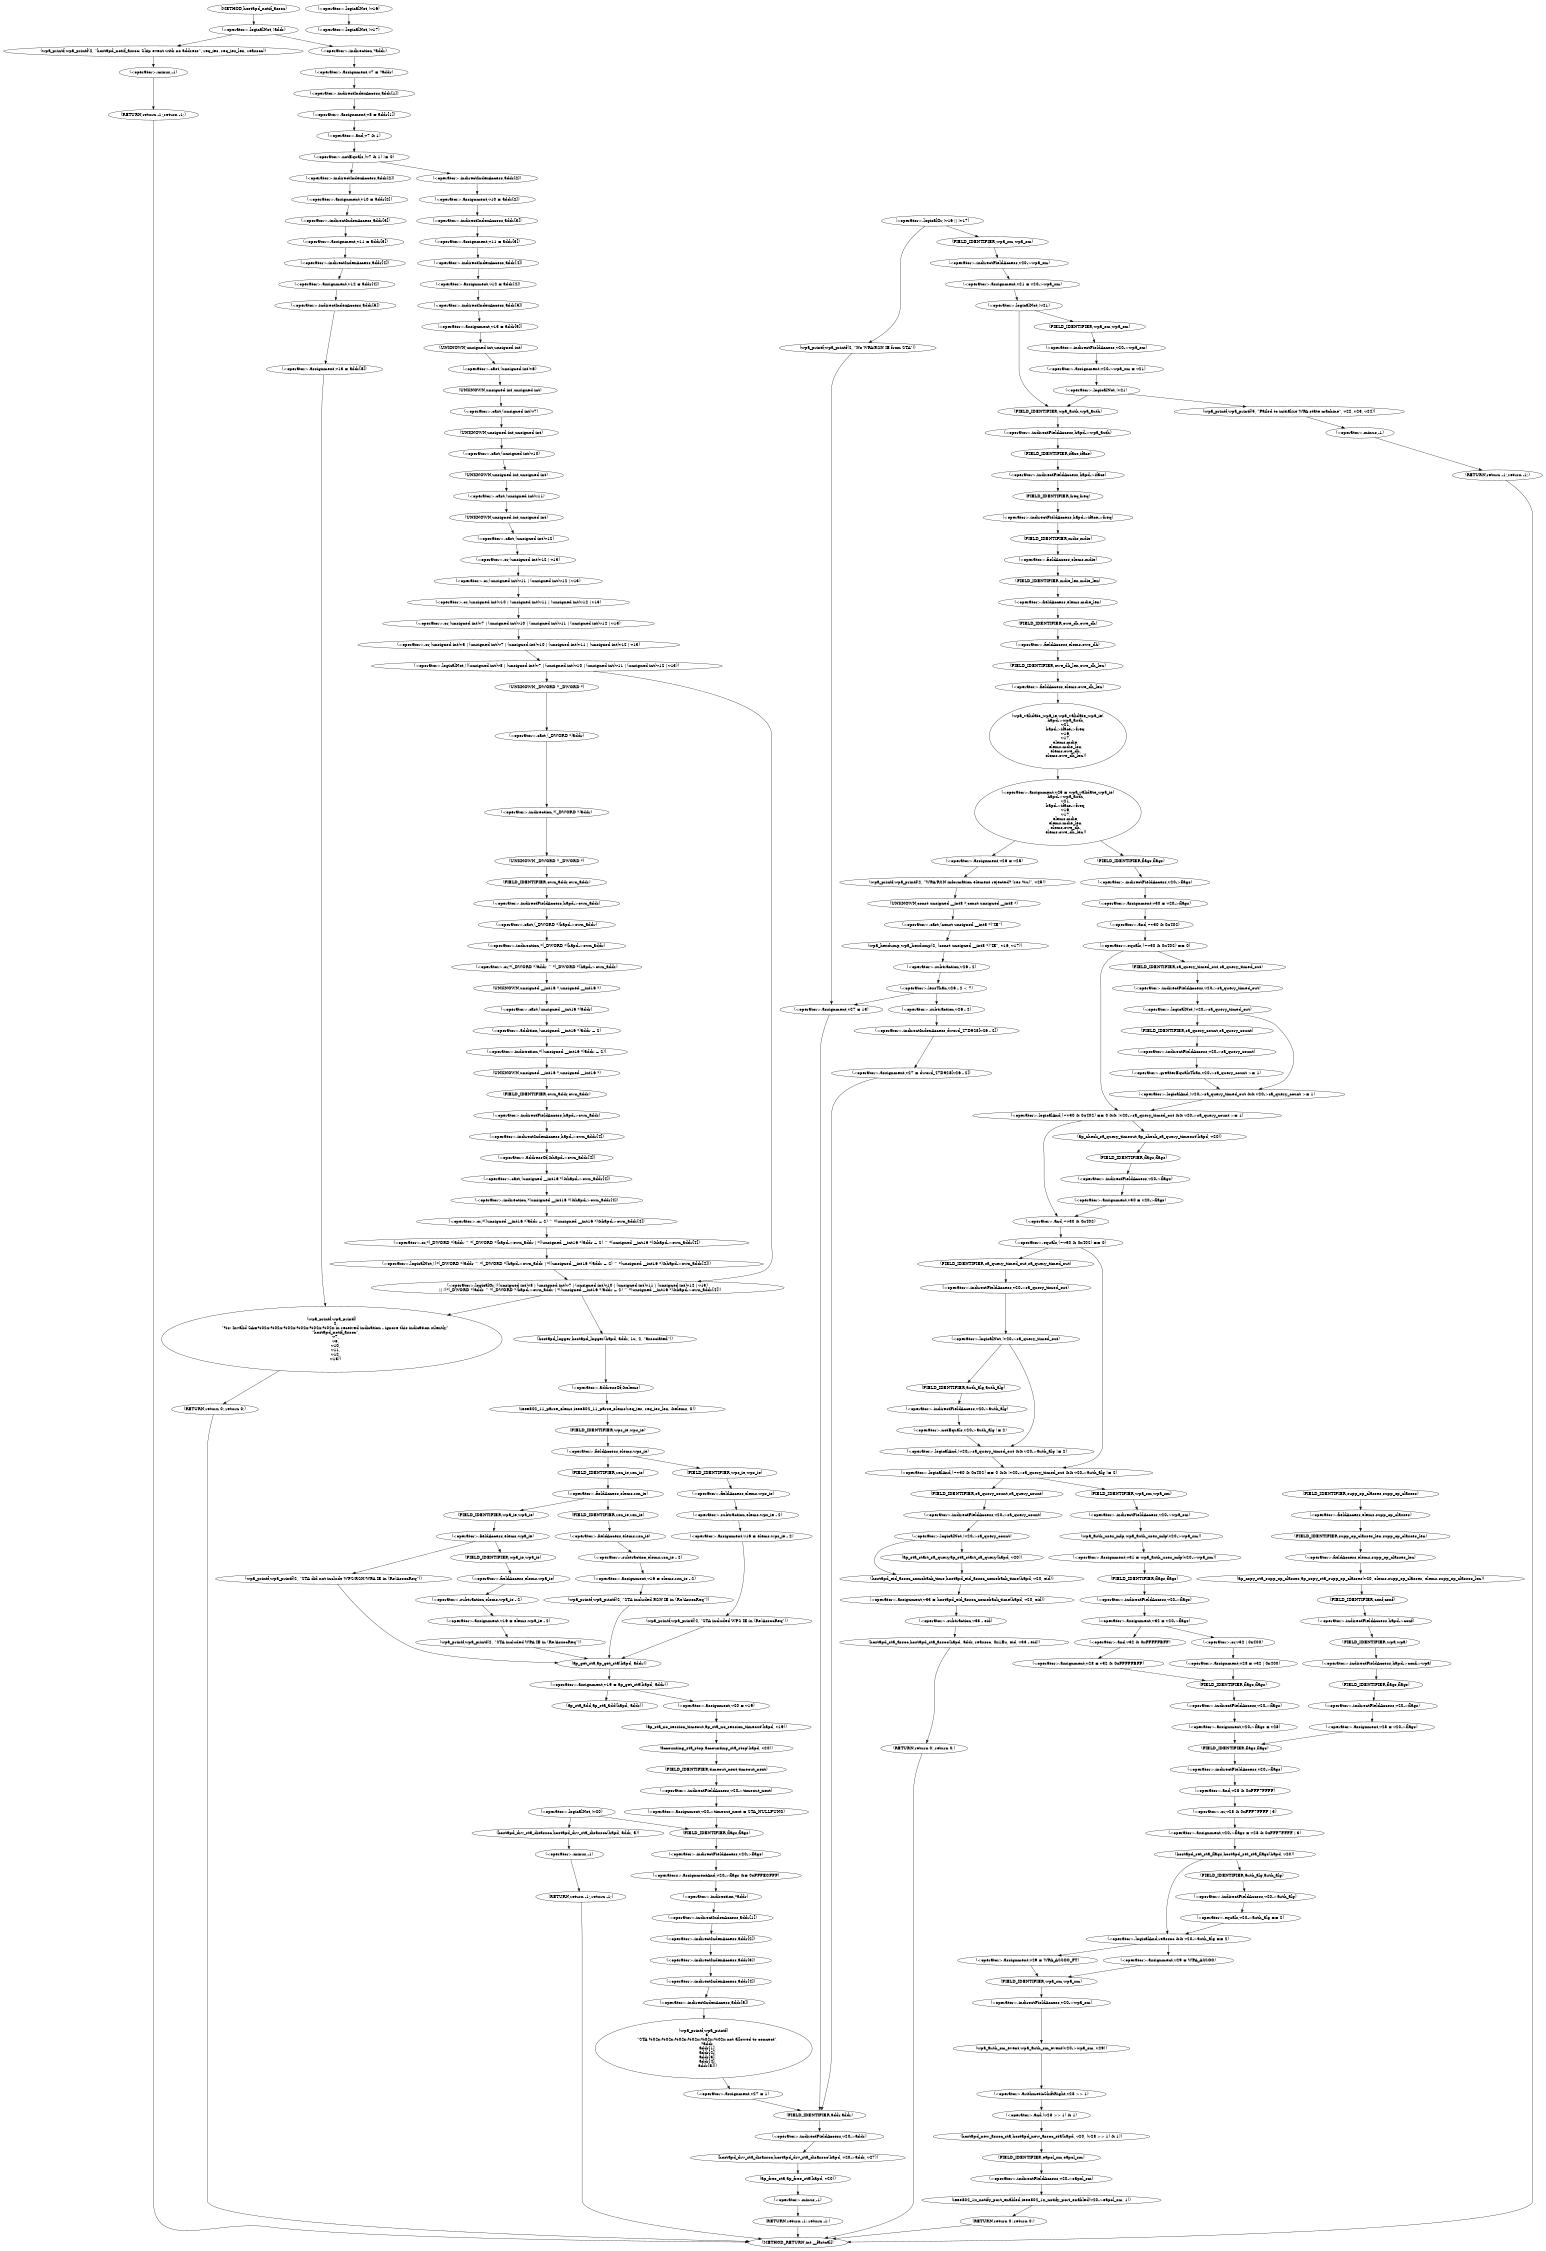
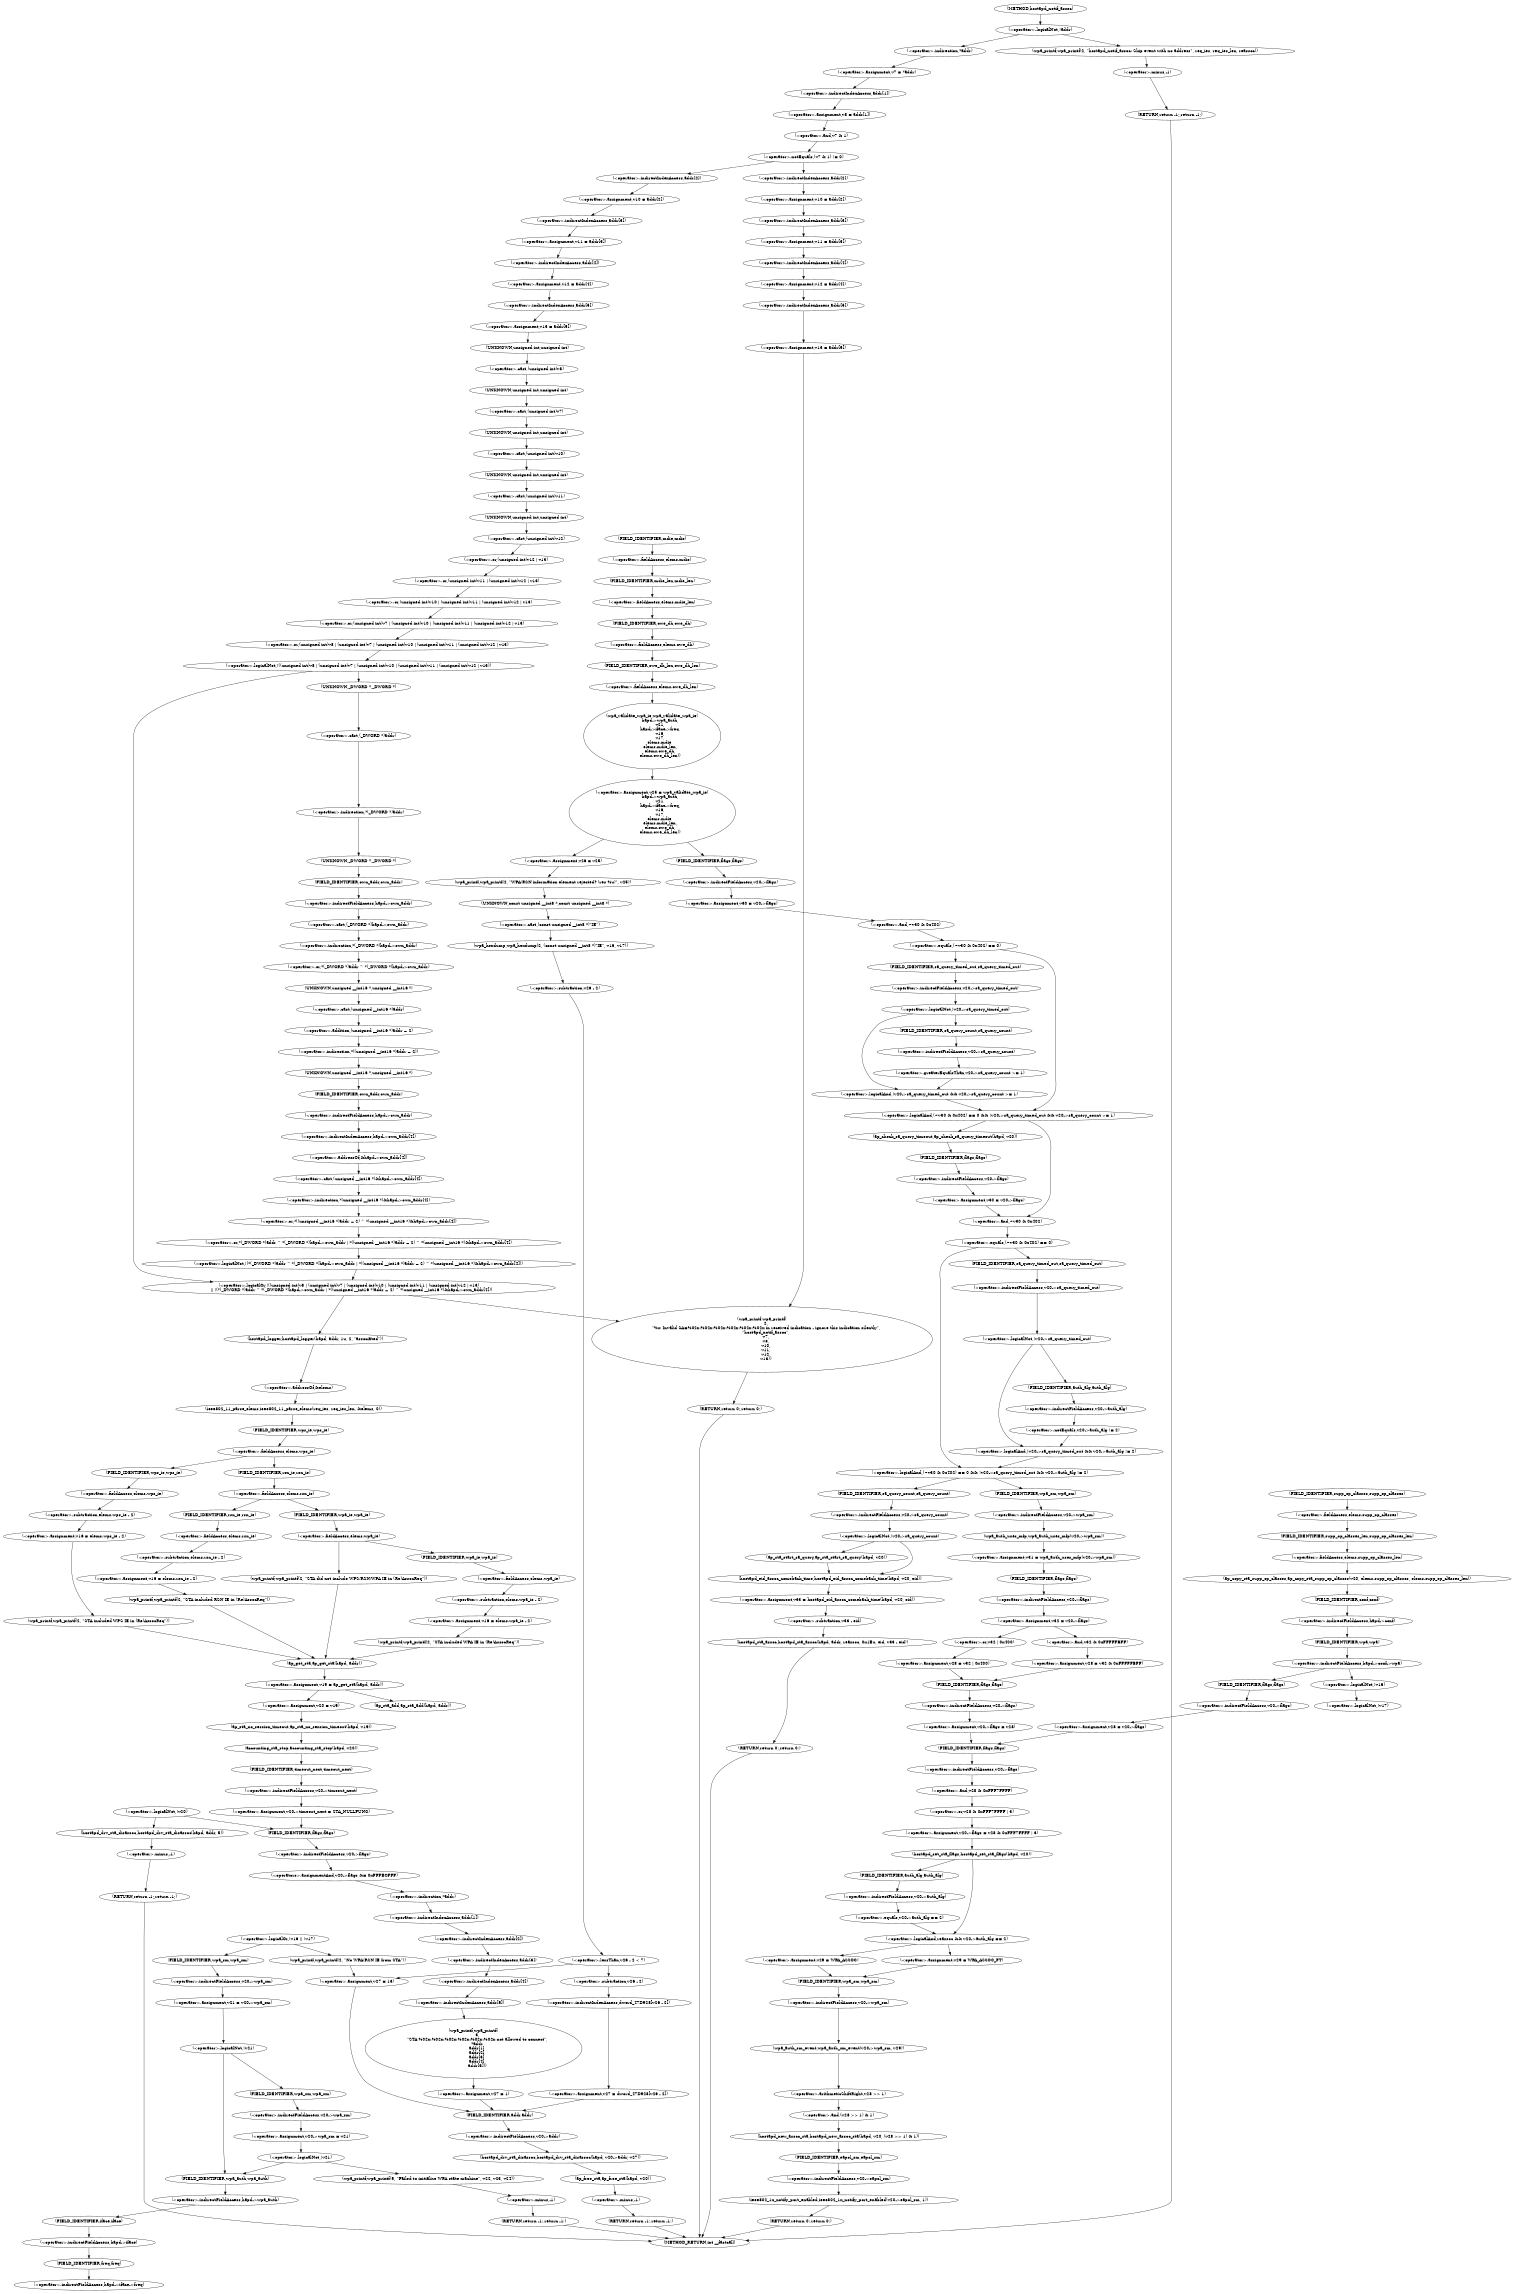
(1058, 527) -> none
none -> (1350, 1673)
